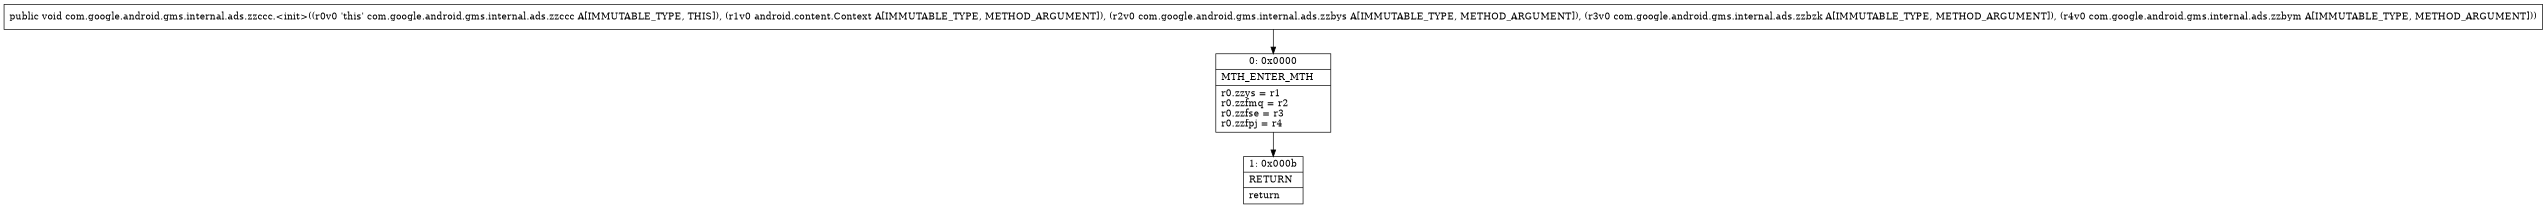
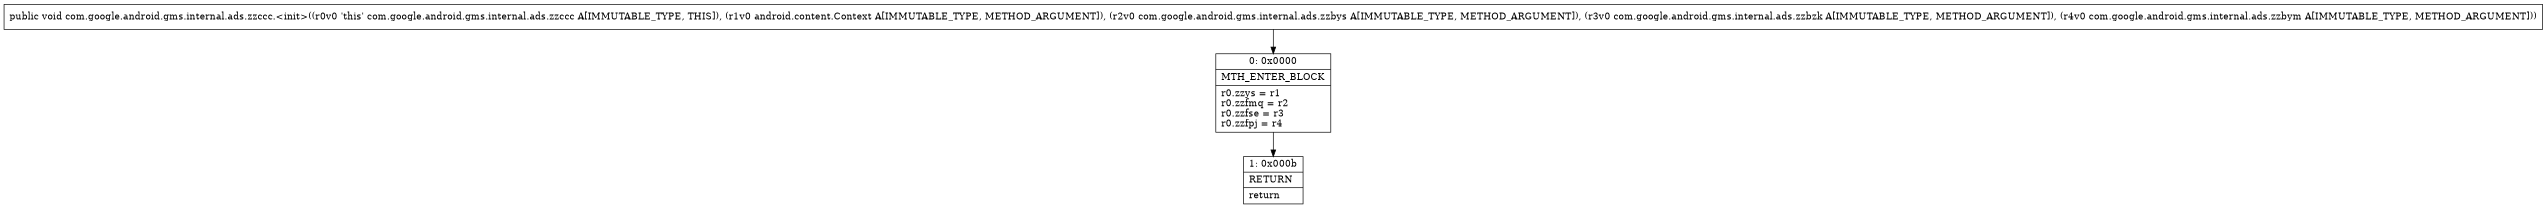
(1268, 77) -> (1273, 77)
